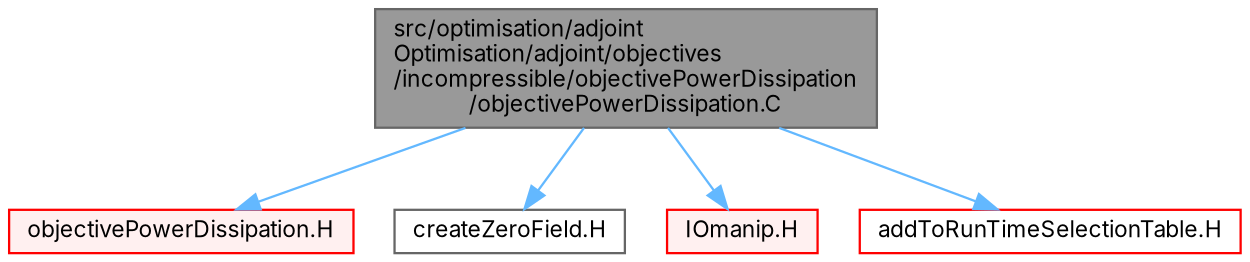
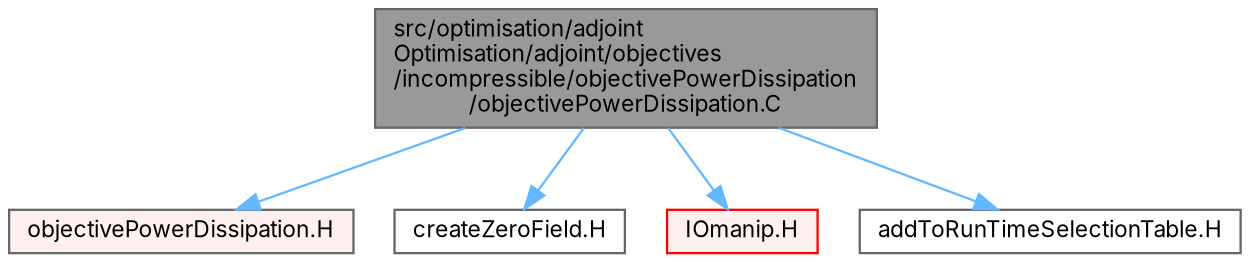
(181, 231) -> (181, 231)
(1050, 231) -> (1050, 231)
